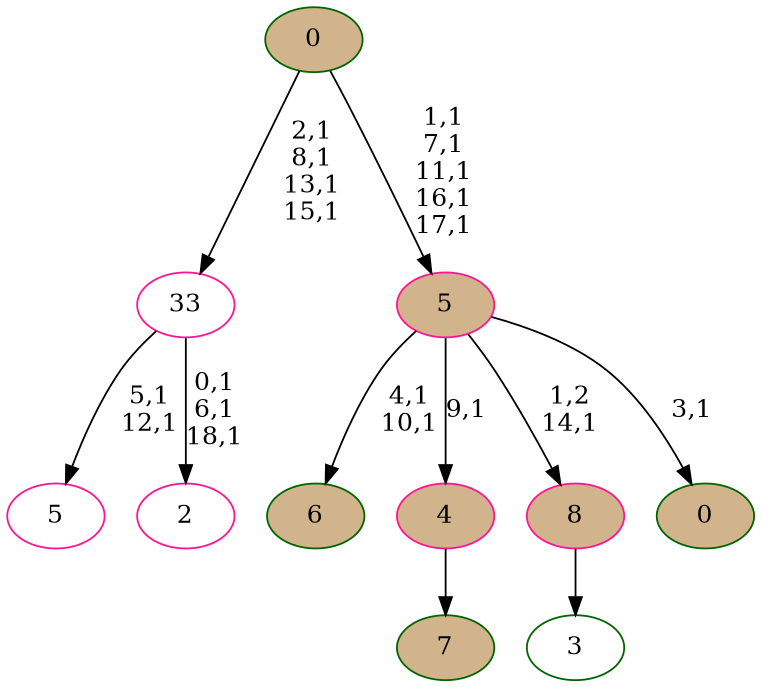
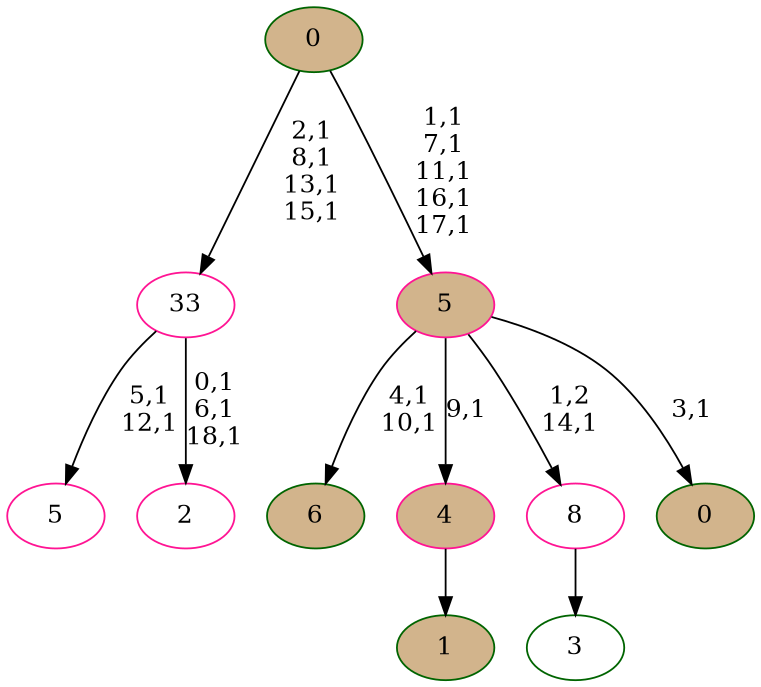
(576, 516) -> (576, 516)
(446, 648) -> (446, 648)
